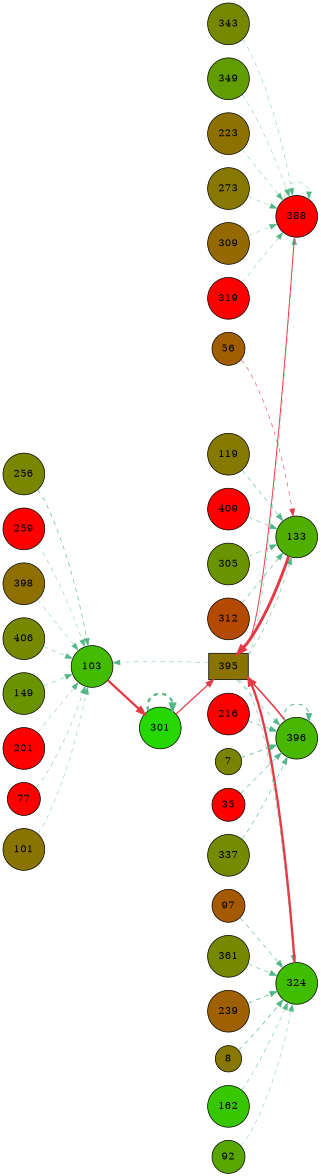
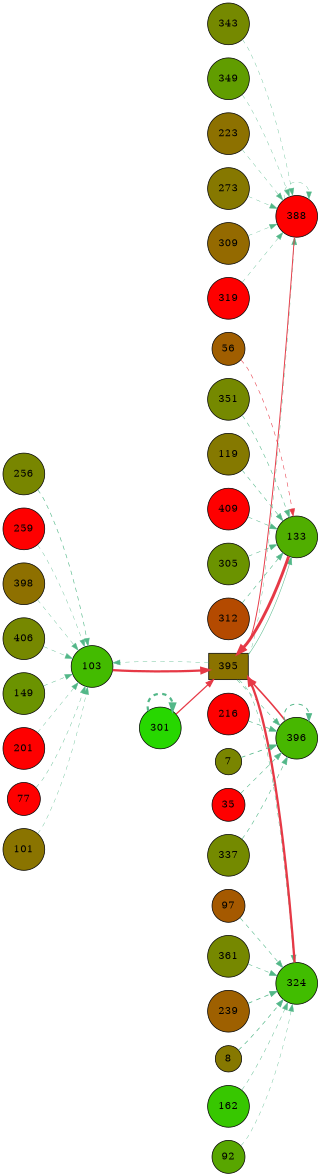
none -> (228, 399)
(272, 611) -> (272, 611)
(123, 695) -> (157, 671)
